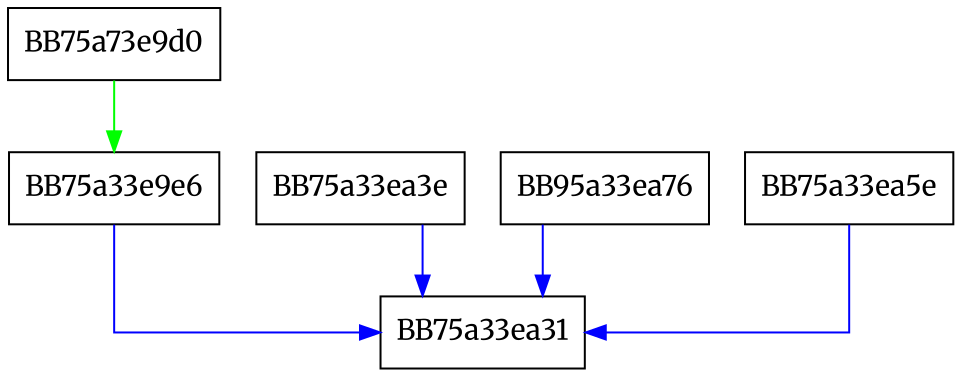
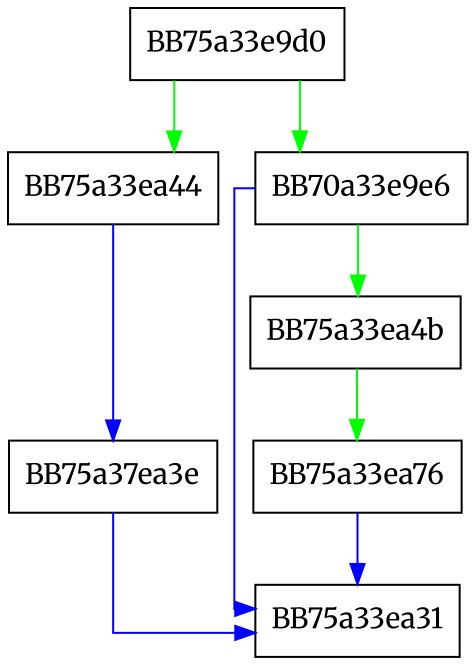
(114, 44) -> (237, 44)
none -> (113, 188)
(114, 188) -> (362, 188)
(360, 188) -> (113, 477)
(605, 188) -> (357, 477)
(849, 188) -> none
none -> (355, 332)
